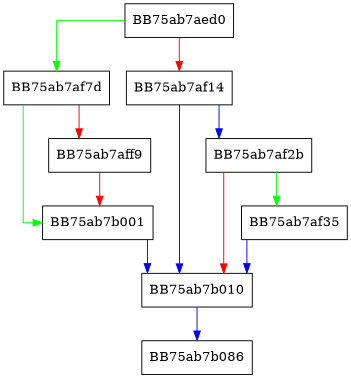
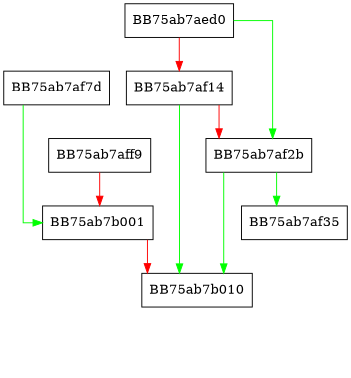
(70, 21) -> (273, 55)
(79, 117) -> none
(219, 117) -> (219, 117)
(179, 184) -> (179, 184)
(224, 218) -> (224, 218)
(147, 252) -> (147, 252)
(247, 252) -> none
(197, 358) -> none
